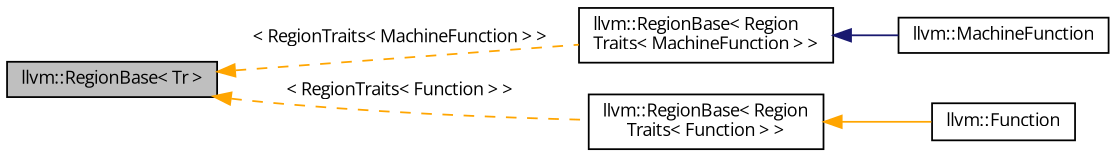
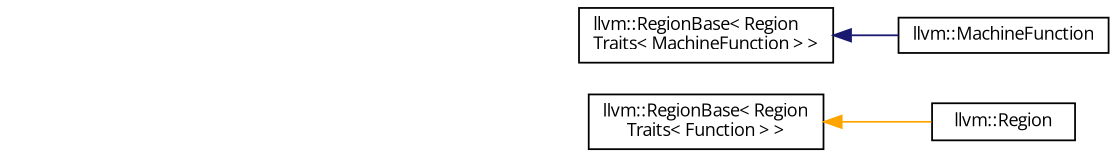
(112, 79) -> none
(1004, 122) -> (1004, 122)
